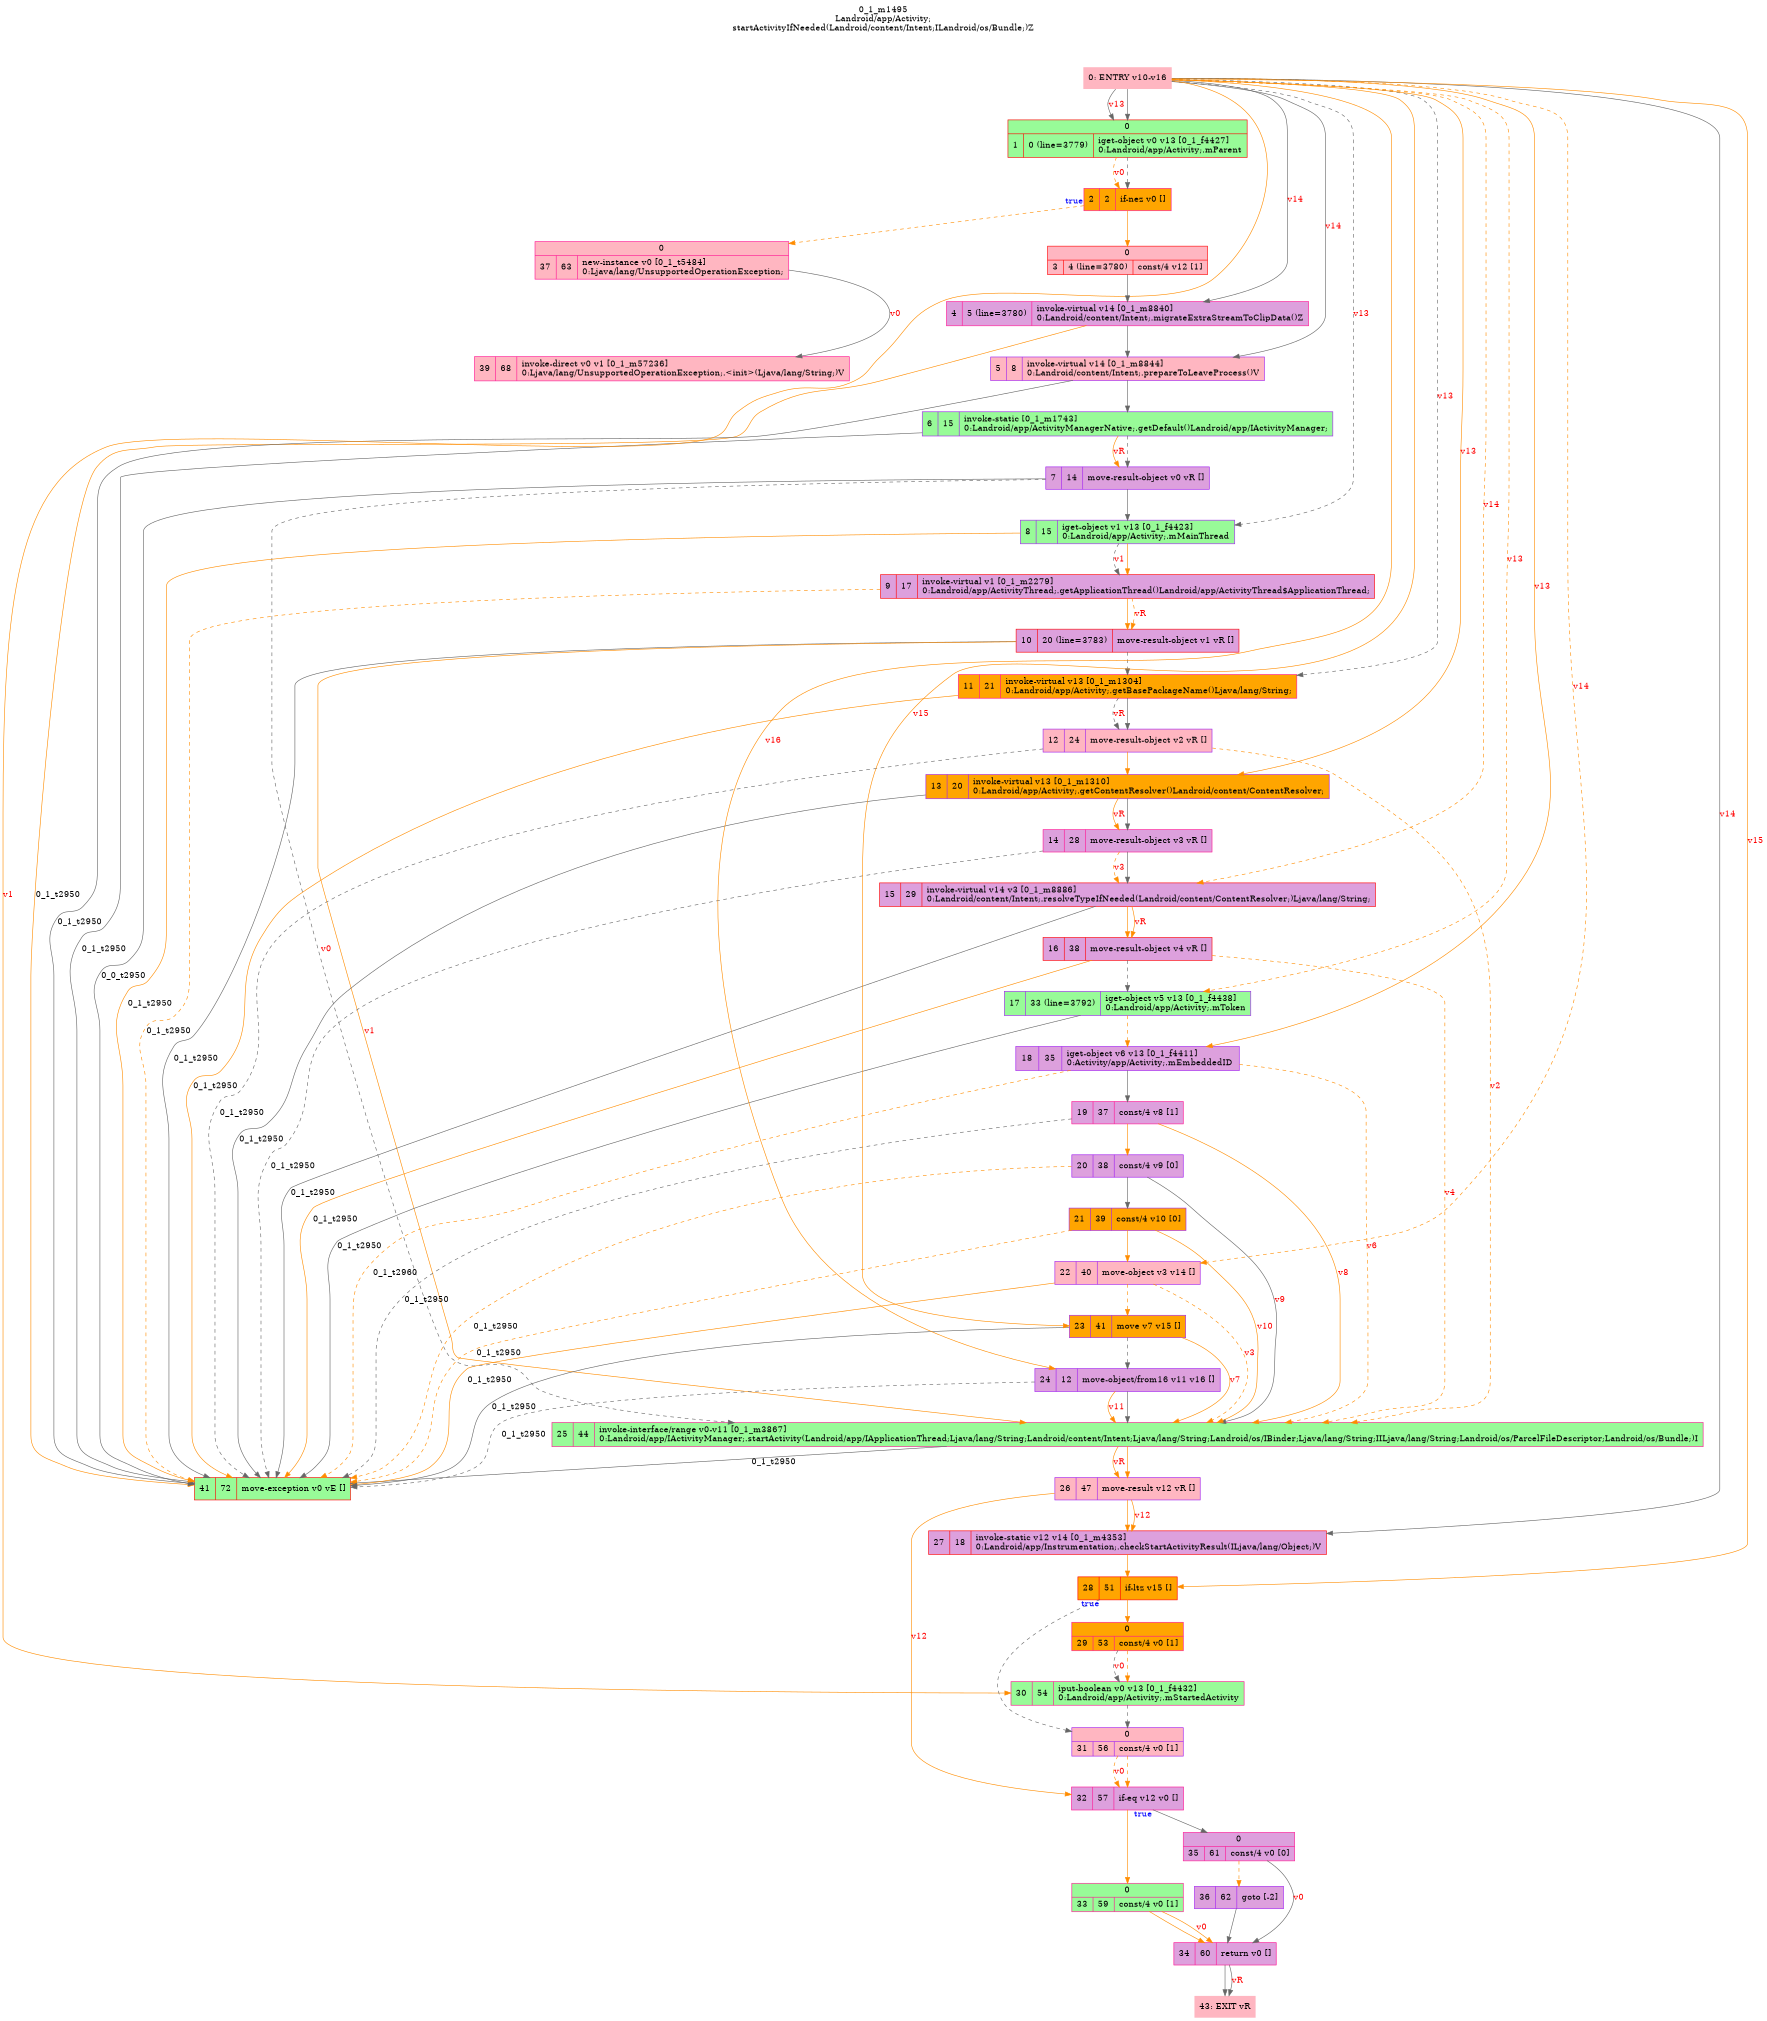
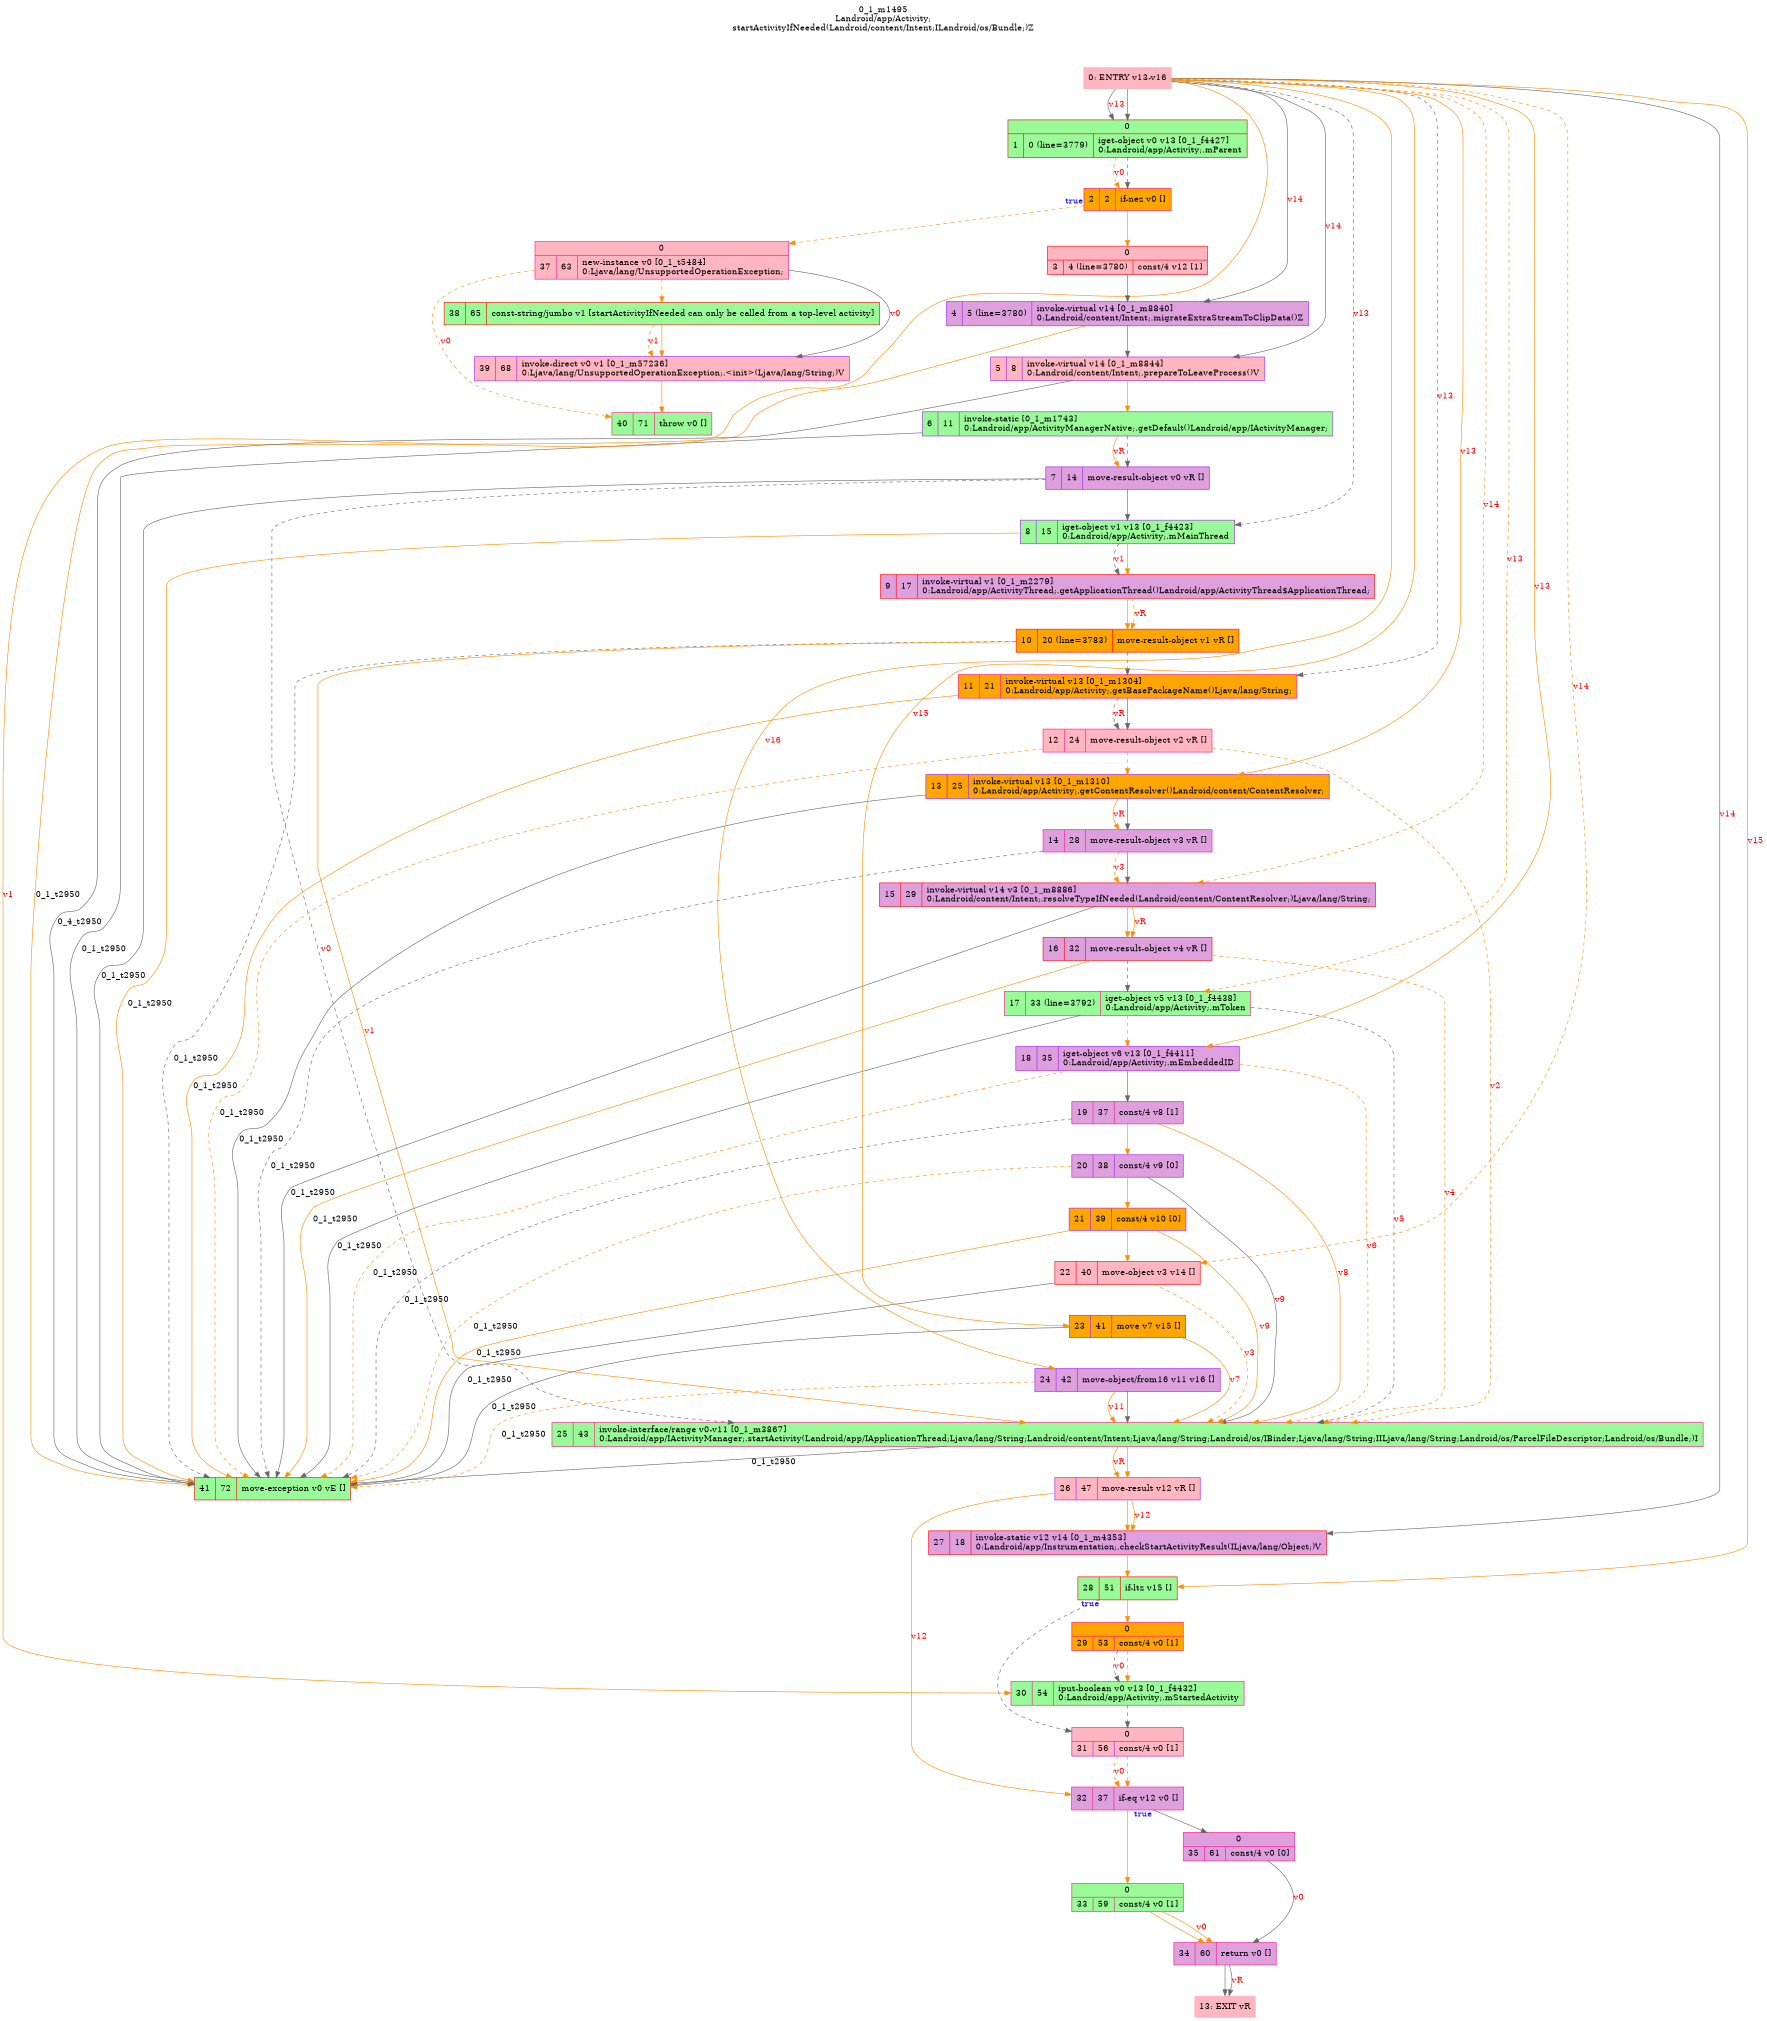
(1128, 78) -> (1128, 78)
none -> (662, 314)
(1128, 314) -> (1128, 314)
(662, 369) -> (662, 369)
(1128, 393) -> (1128, 393)
none -> (662, 424)
(949, 424) -> (949, 424)
(1128, 641) -> (1128, 641)
(190, 736) -> none
(1128, 741) -> (1128, 741)
(295, 744) -> (295, 744)
(1128, 760) -> (1128, 760)
(958, 786) -> (958, 786)
(373, 881) -> (373, 881)
(80, 922) -> (80, 922)
(1075, 949) -> (1075, 949)
(124, 976) -> (124, 976)
(1128, 1003) -> (1128, 1003)
(1150, 1063) -> (1149, 1063)
none -> (1394, 1183)
(1128, 1190) -> (1128, 1190)
(395, 1273) -> (395, 1273)
(1128, 1273) -> (1128, 1273)
(1128, 1297) -> none
(677, 1305) -> (677, 1305)
(1265, 1326) -> (1265, 1326)
(669, 1335) -> (669, 1335)
(1128, 1350) -> none
(1067, 1380) -> (1067, 1380)
(680, 1396) -> (680, 1396)
(584, 1434) -> (584, 1434)
(1128, 1588) -> (1128, 1588)
(1103, 1798) -> (1103, 1798)
(1239, 1898) -> none
(1225, 2007) -> (1225, 2007)
